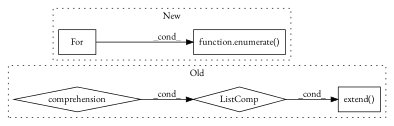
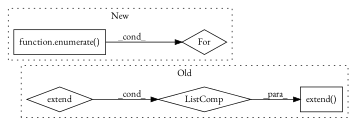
(77, 42) -> (204, 42)
(141, 42) -> (140, 42)
(312, 94) -> (276, 94)
(77, 99) -> (60, 99)
